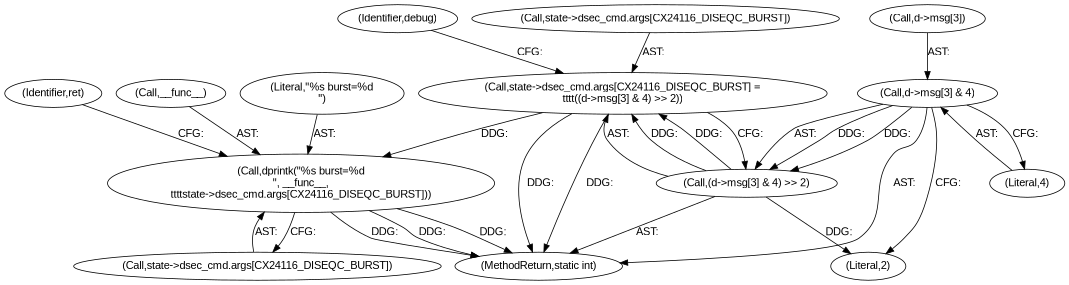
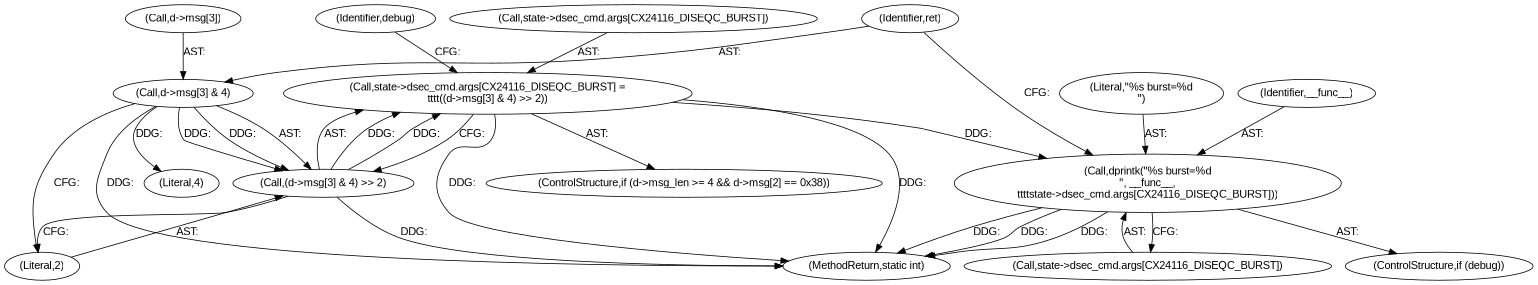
(171, 93) -> (1307, 93)
(1027, 134) -> (151, 134)
(979, 142) -> (567, 61)
none -> (684, 183)
(906, 183) -> (122, 183)
none -> (173, 228)
(649, 232) -> (416, 232)
(841, 232) -> (57, 232)
none -> (1439, 266)
